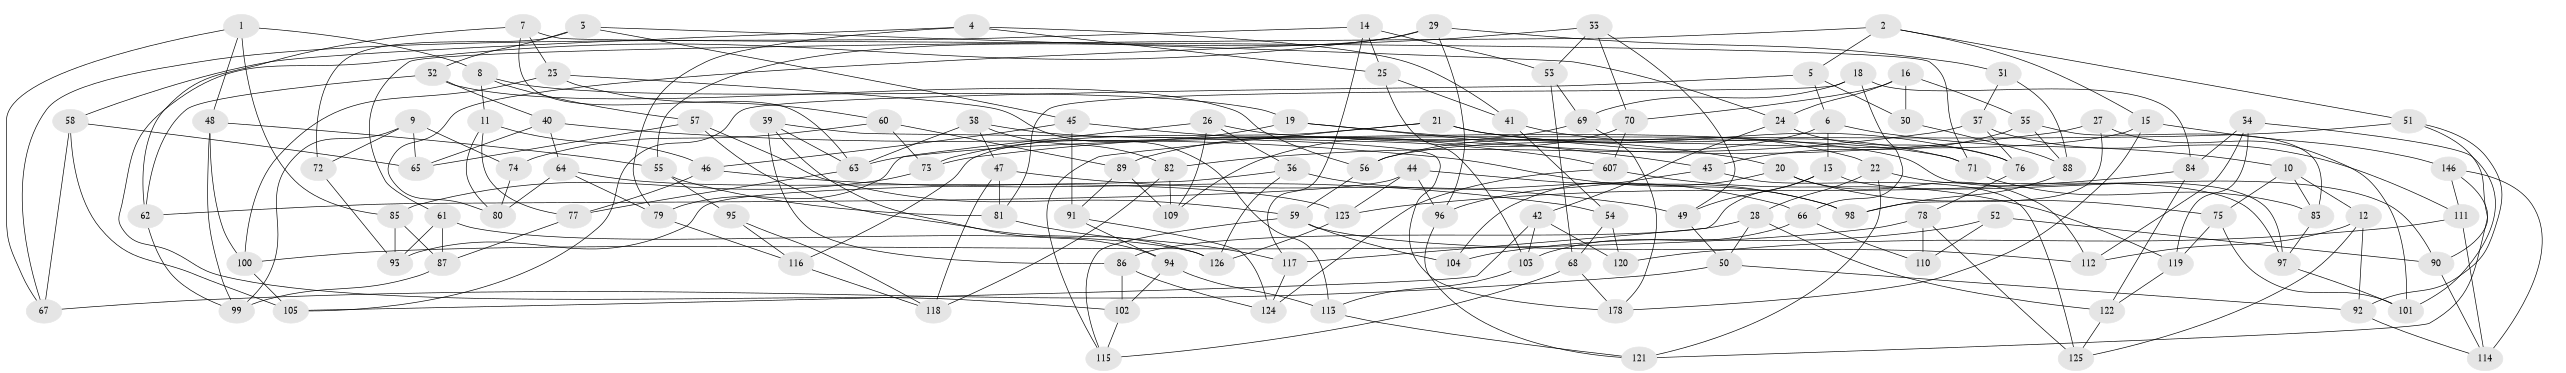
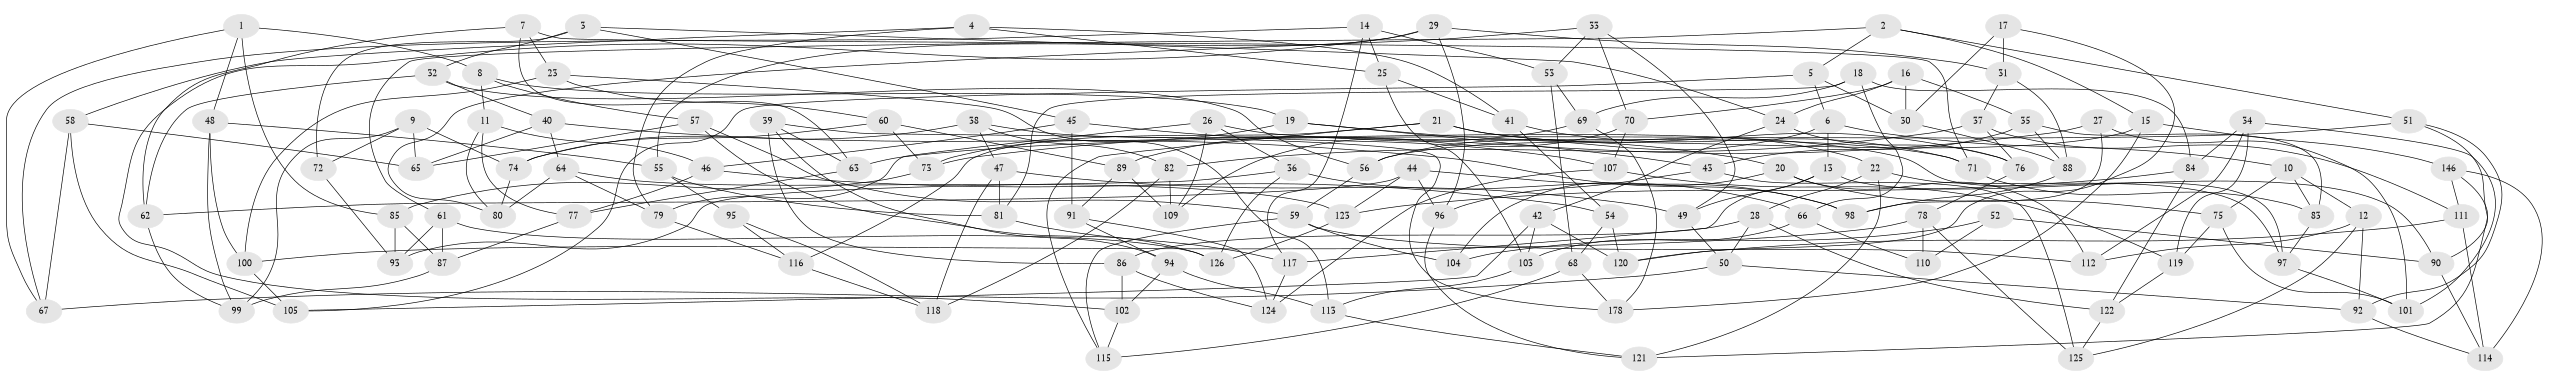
none -> (2003, 26)
(898, 150) -> (741, 137)
(1610, 169) -> (1610, 169)
